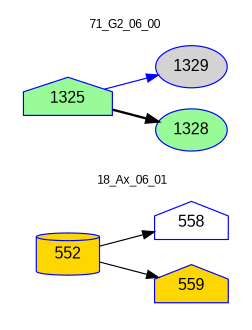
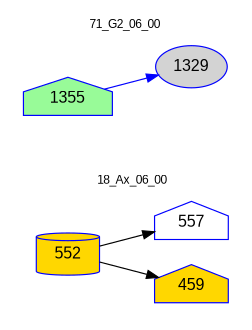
(68, 98) -> (68, 98)
(191, 130) -> none
(132, 181) -> (132, 181)
(191, 222) -> (191, 222)
(191, 286) -> (191, 286)
